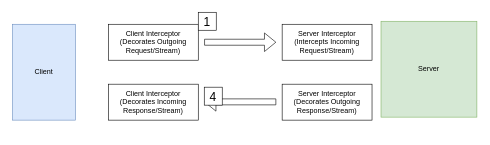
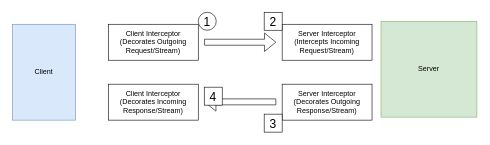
(207, 21) -> (207, 21)
none -> (273, 21)
none -> (273, 123)
